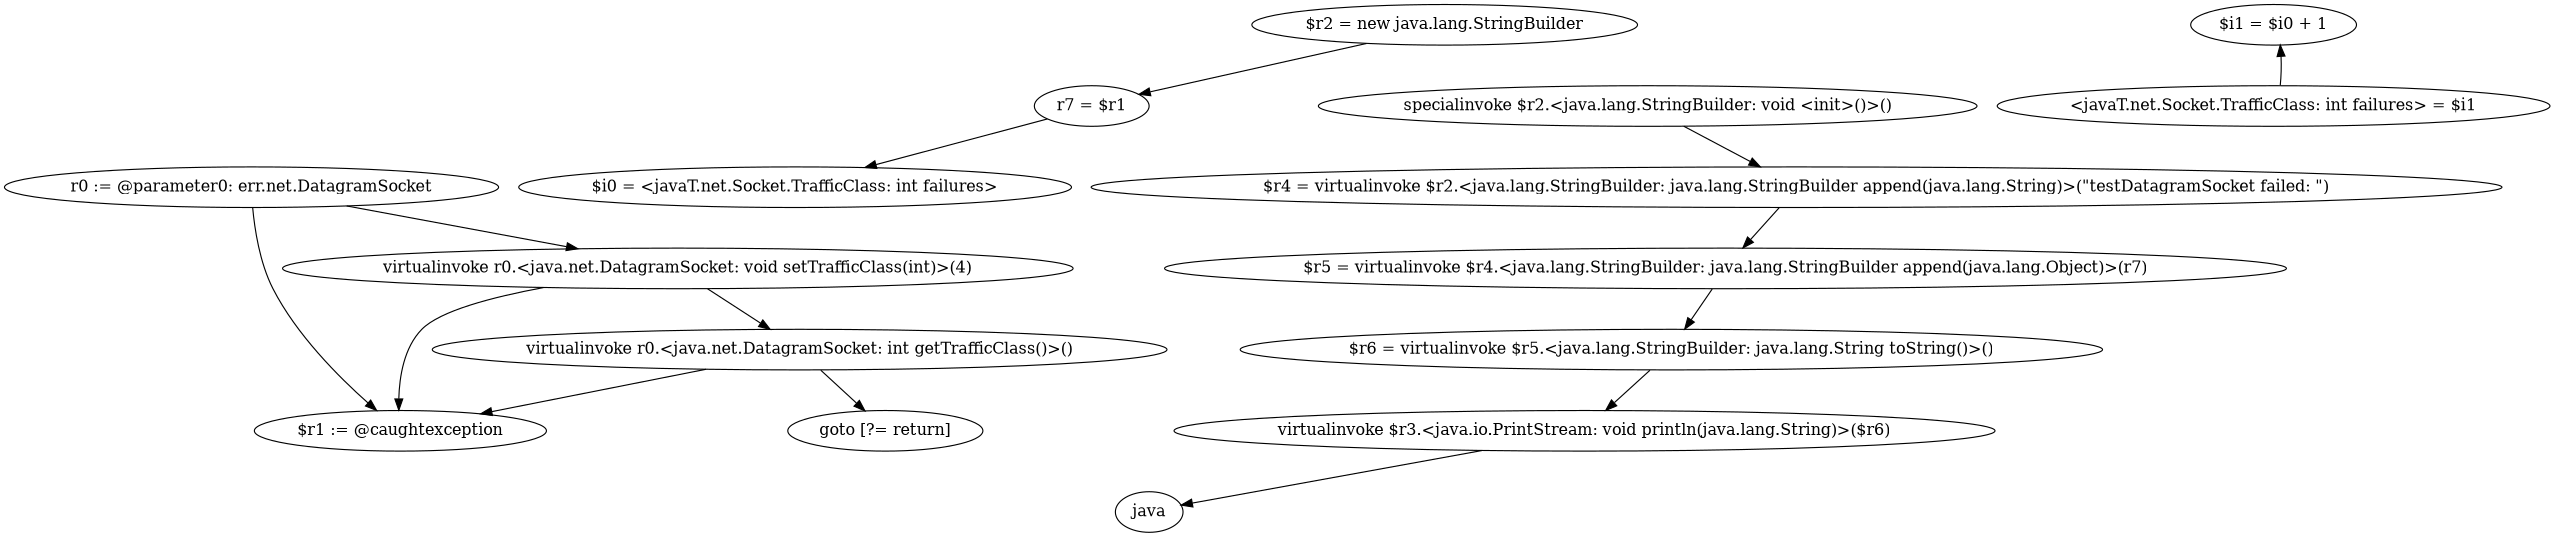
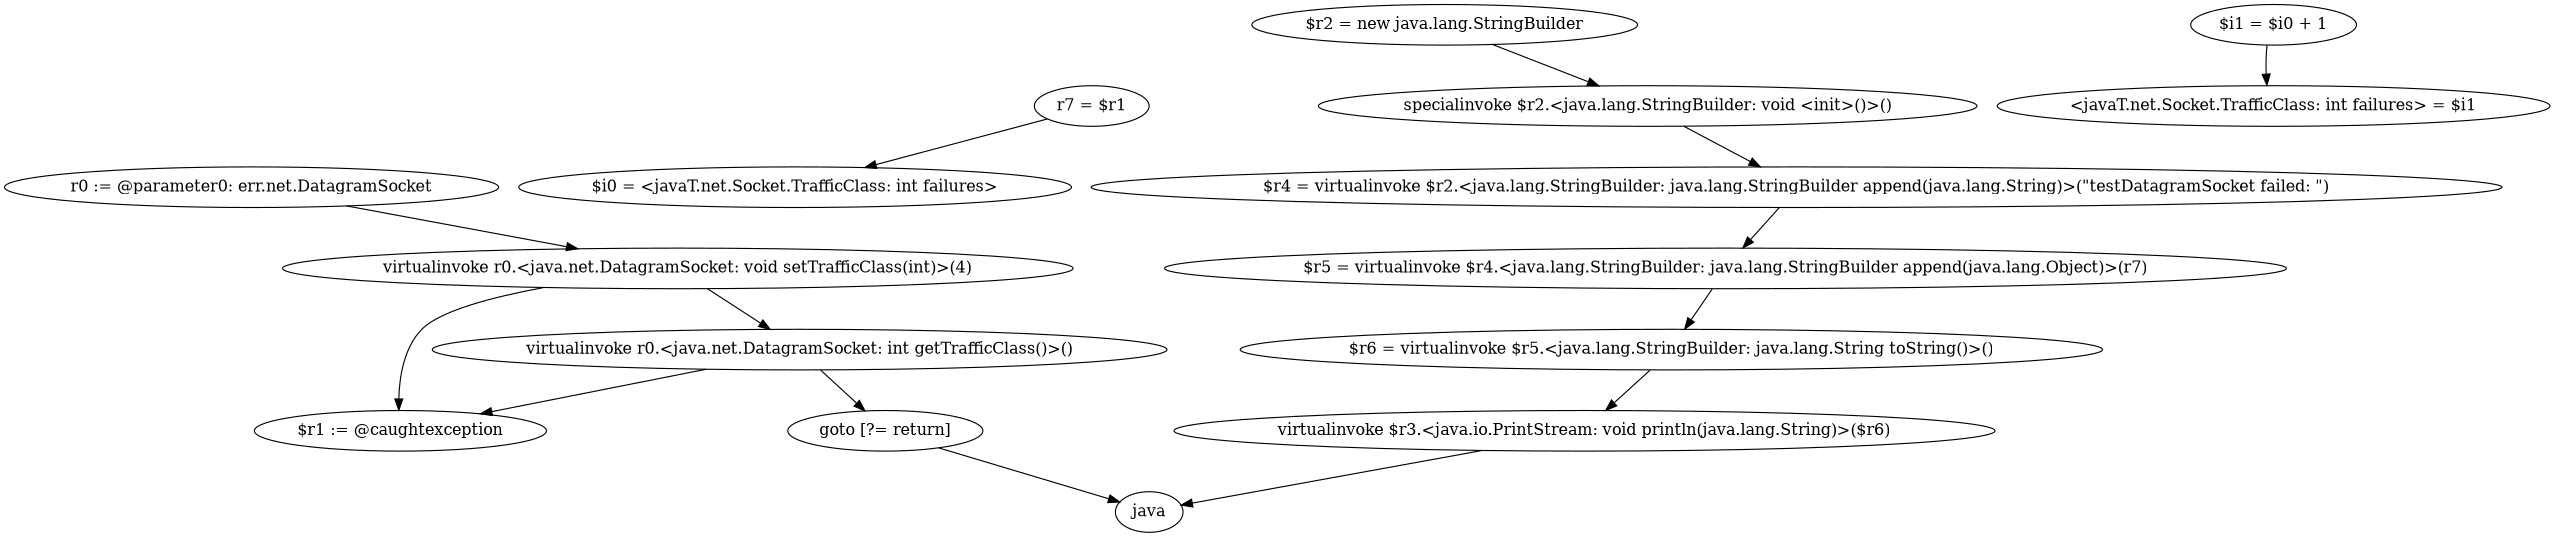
(1258, 68) -> (1540, 63)
(2281, 71) -> (2266, 60)
(290, 317) -> none
none -> (1024, 473)
